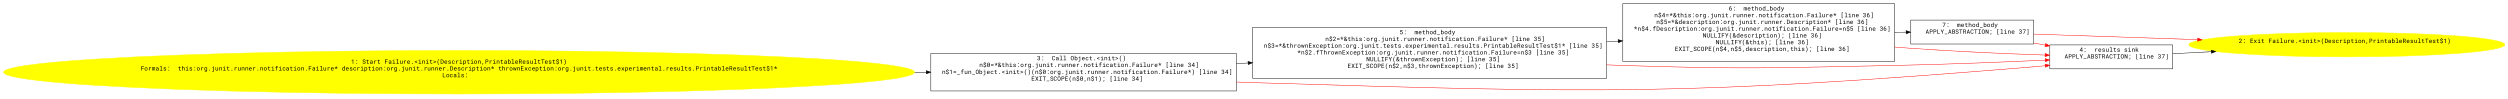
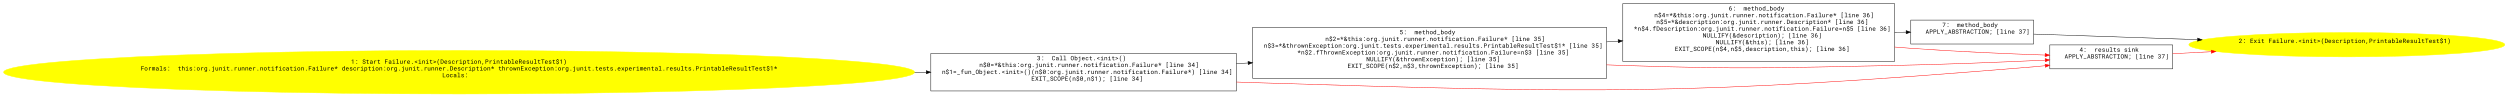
(2116, 37) -> (2116, 37)
(2039, 44) -> none
(2192, 53) -> (2192, 53)
